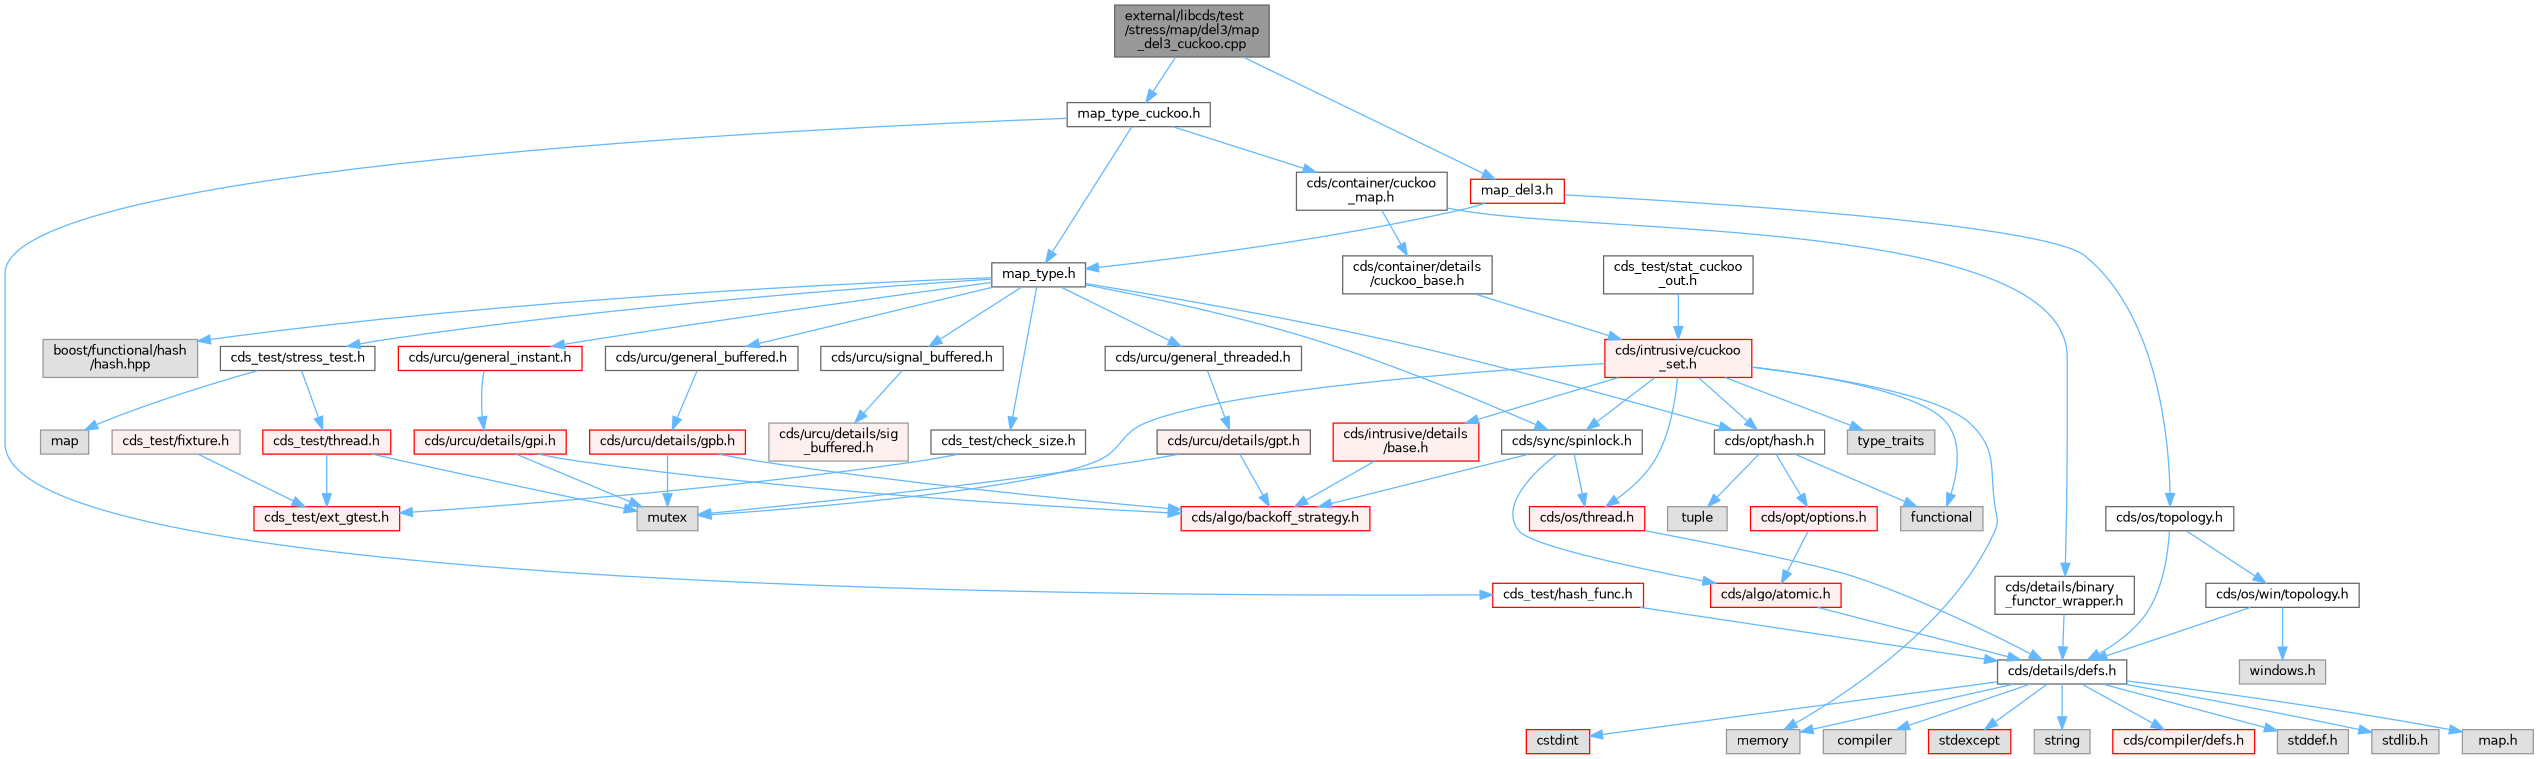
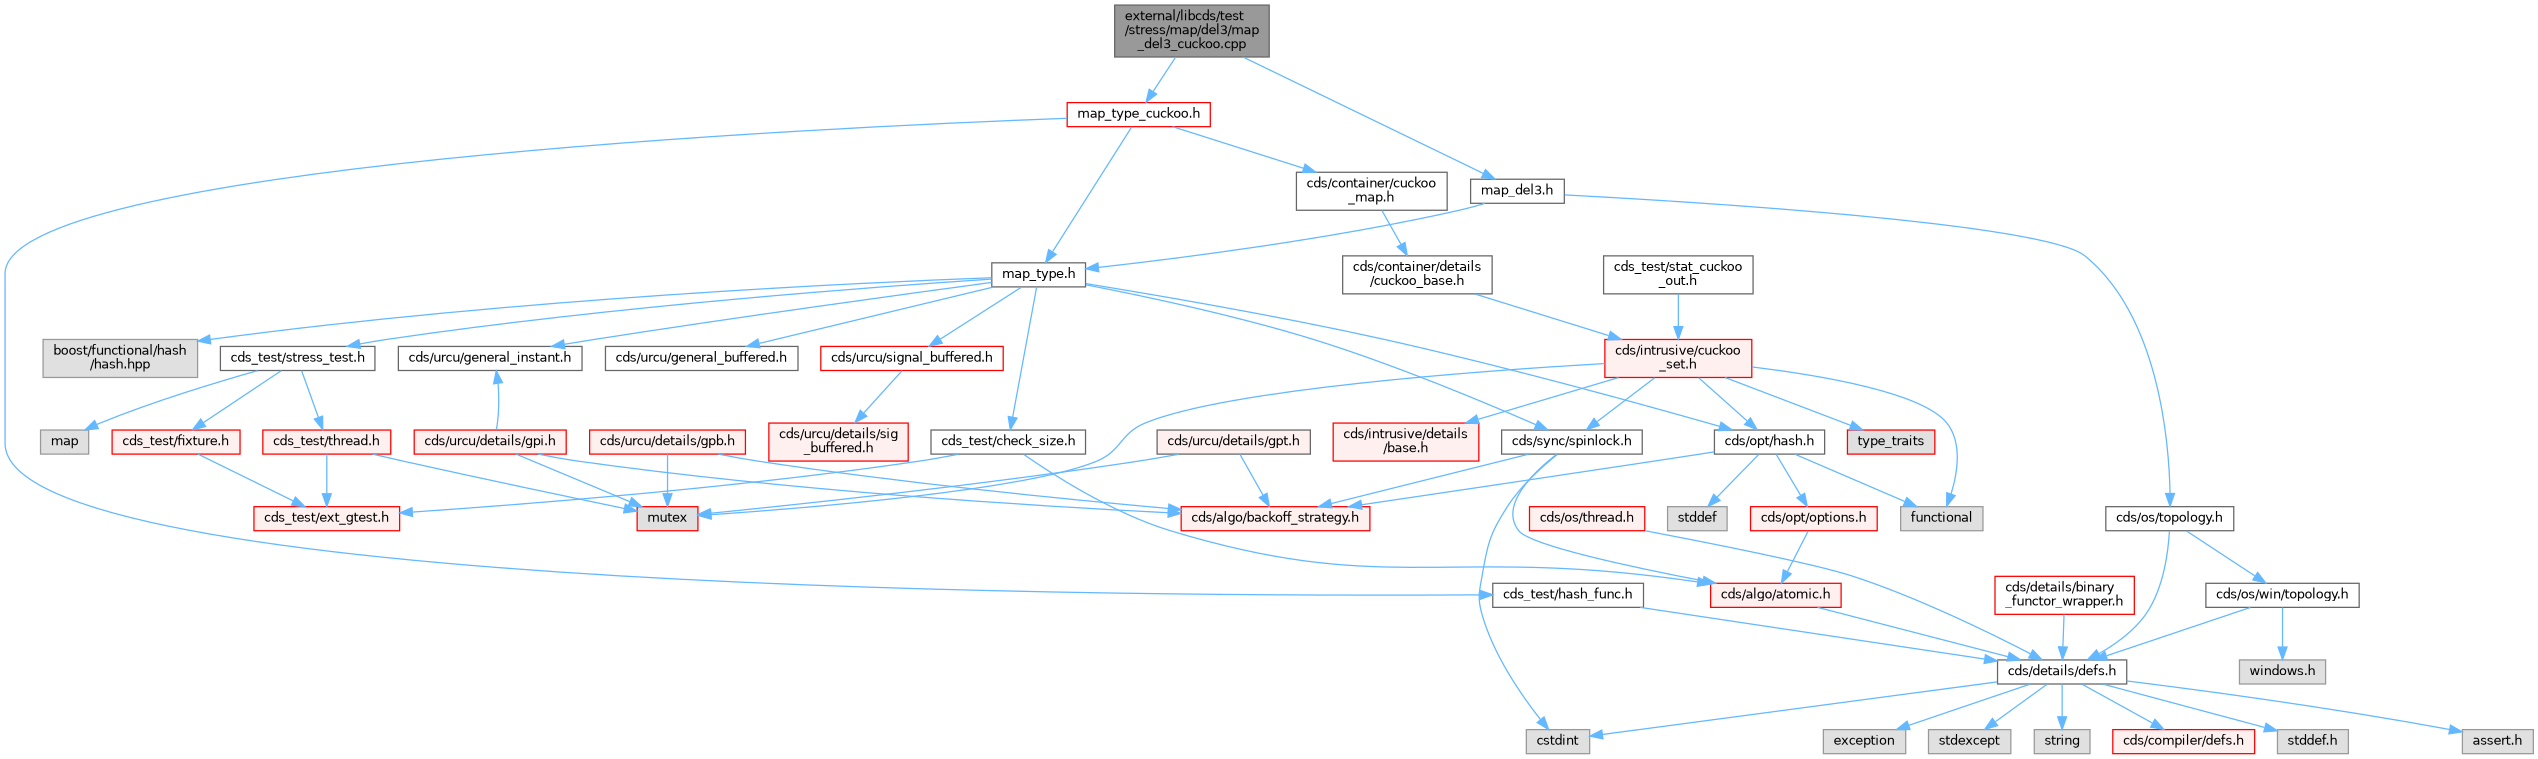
(1139, 115) -> (1139, 115)
(1517, 191) -> (1517, 191)
(1880, 251) -> none
(490, 358) -> (490, 358)
(912, 358) -> (912, 358)
(1203, 358) -> none
(482, 394) -> (499, 406)
(687, 394) -> none
none -> (242, 397)
(176, 442) -> (176, 442)
(839, 442) -> (839, 442)
(1891, 442) -> (1891, 442)
(1662, 446) -> none
(1578, 474) -> (1481, 582)
(1340, 481) -> (1547, 477)
(668, 519) -> (668, 519)
(1697, 519) -> (1697, 519)
none -> (1349, 565)
(1568, 595) -> (1568, 595)
(2065, 595) -> (2065, 595)
(1558, 742) -> (1558, 742)
(1763, 742) -> none
(1865, 742) -> (1865, 742)
(1970, 742) -> (1970, 742)
(2405, 742) -> none
(2498, 742) -> (2498, 742)
